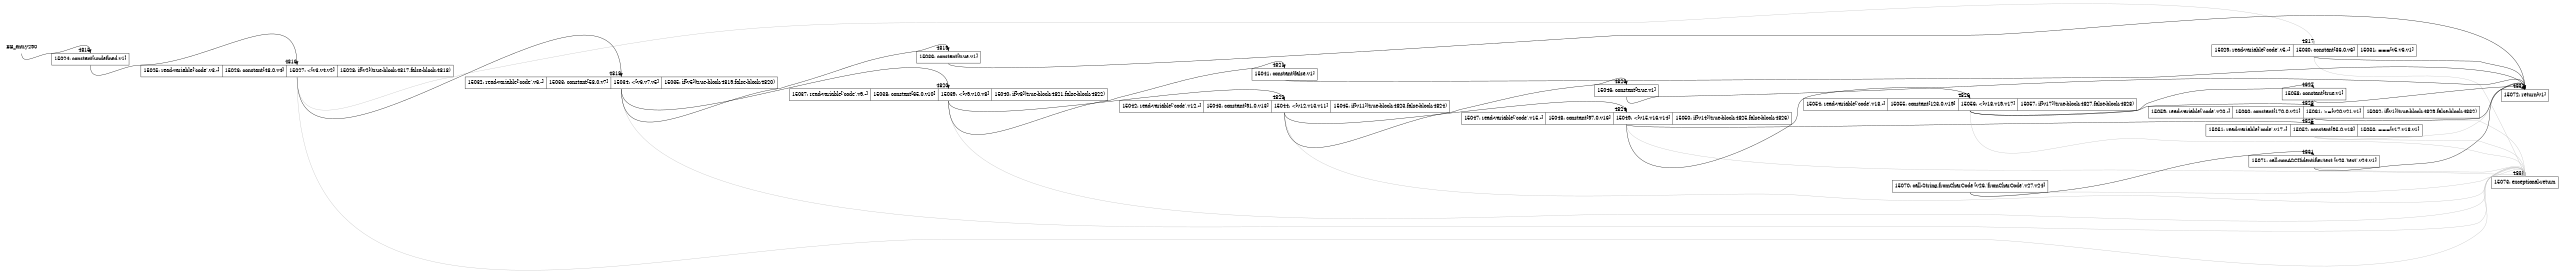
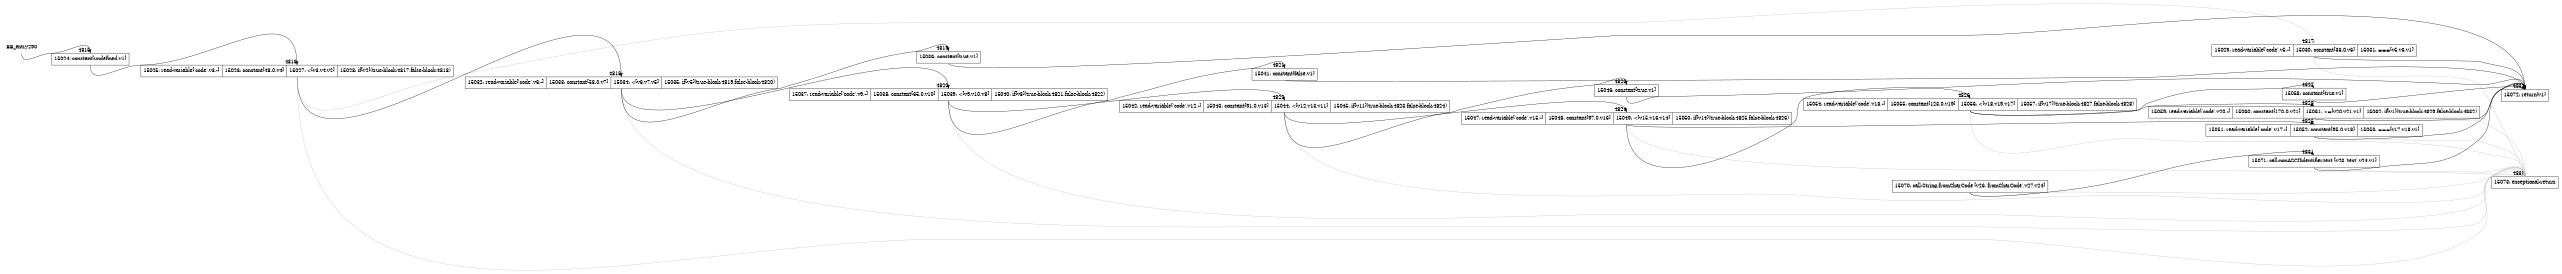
(2430, 135) -> (2430, 135)
